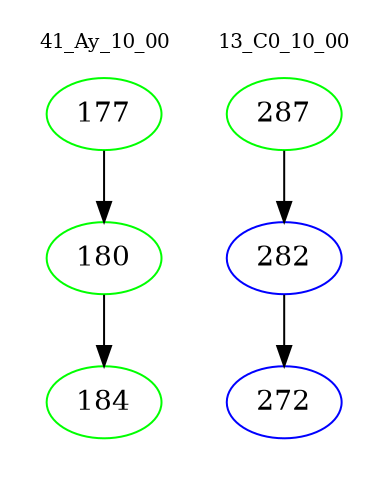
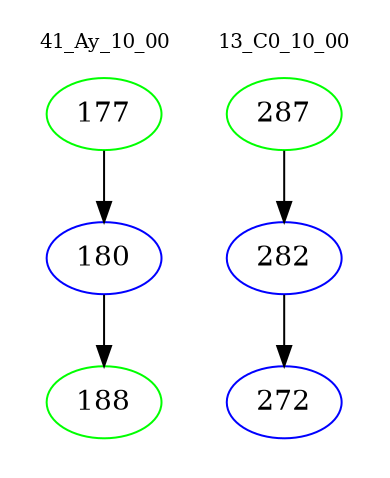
(104, 258) -> (104, 258)
(104, 402) -> (104, 402)
